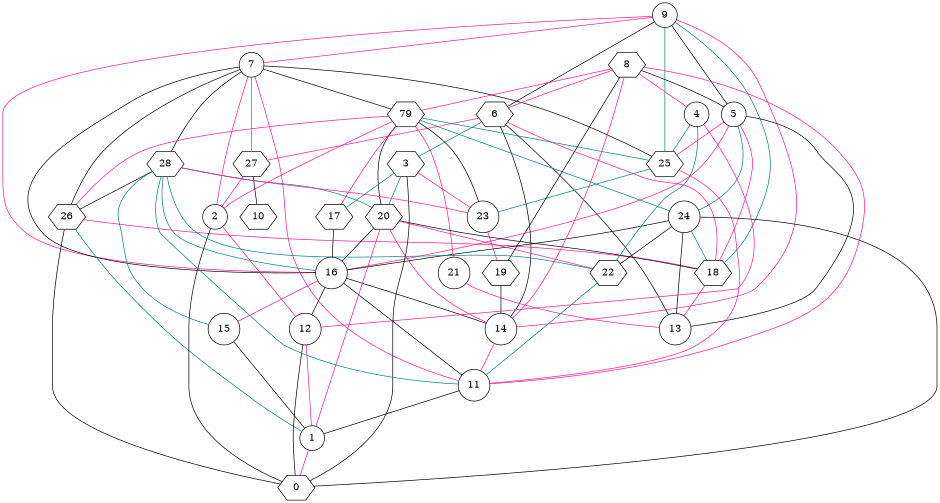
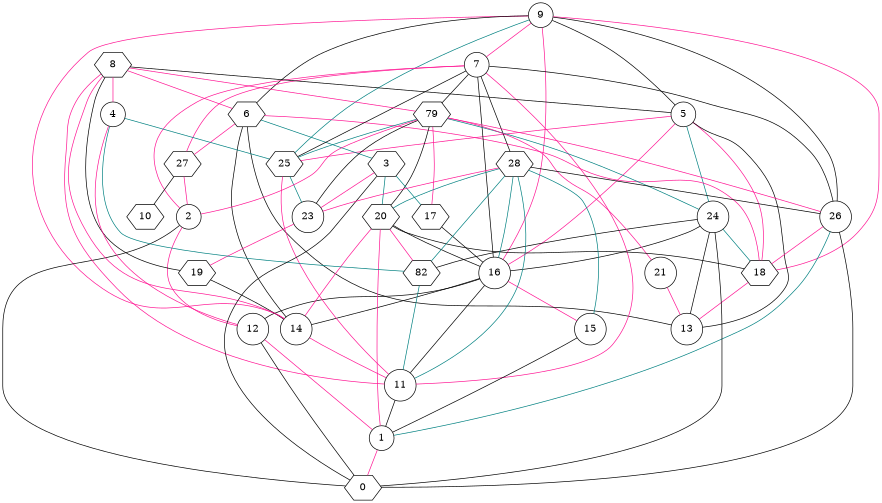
none -> (728, 68)
(765, 132) -> (832, 68)
(67, 217) -> (836, 217)
(608, 273) -> (422, 273)
